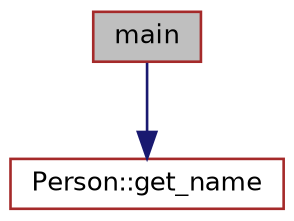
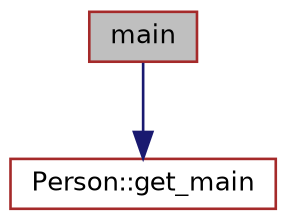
(147, 184) -> (143, 184)
